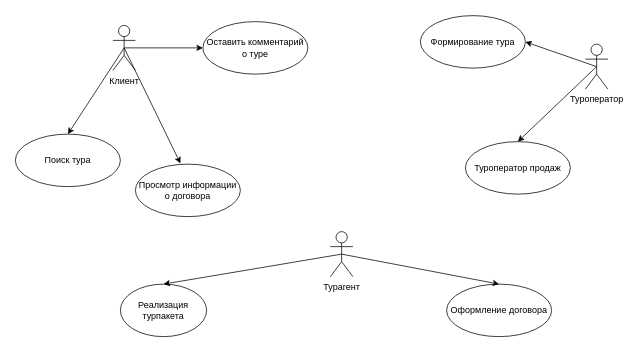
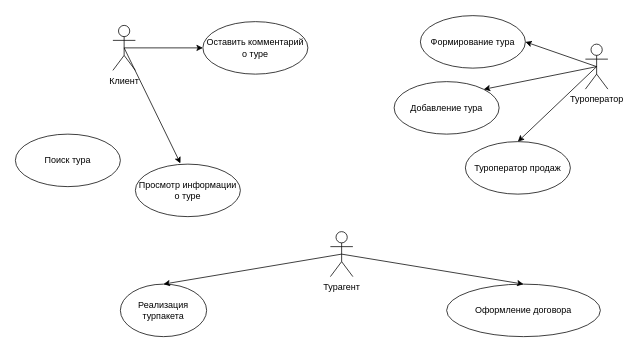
none -> (541, 78)
(97, 90) -> none
none -> (447, 108)
(188, 190) -> (188, 190)
(499, 310) -> (524, 310)
